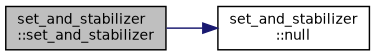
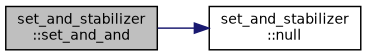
(86, 28) -> (82, 28)
